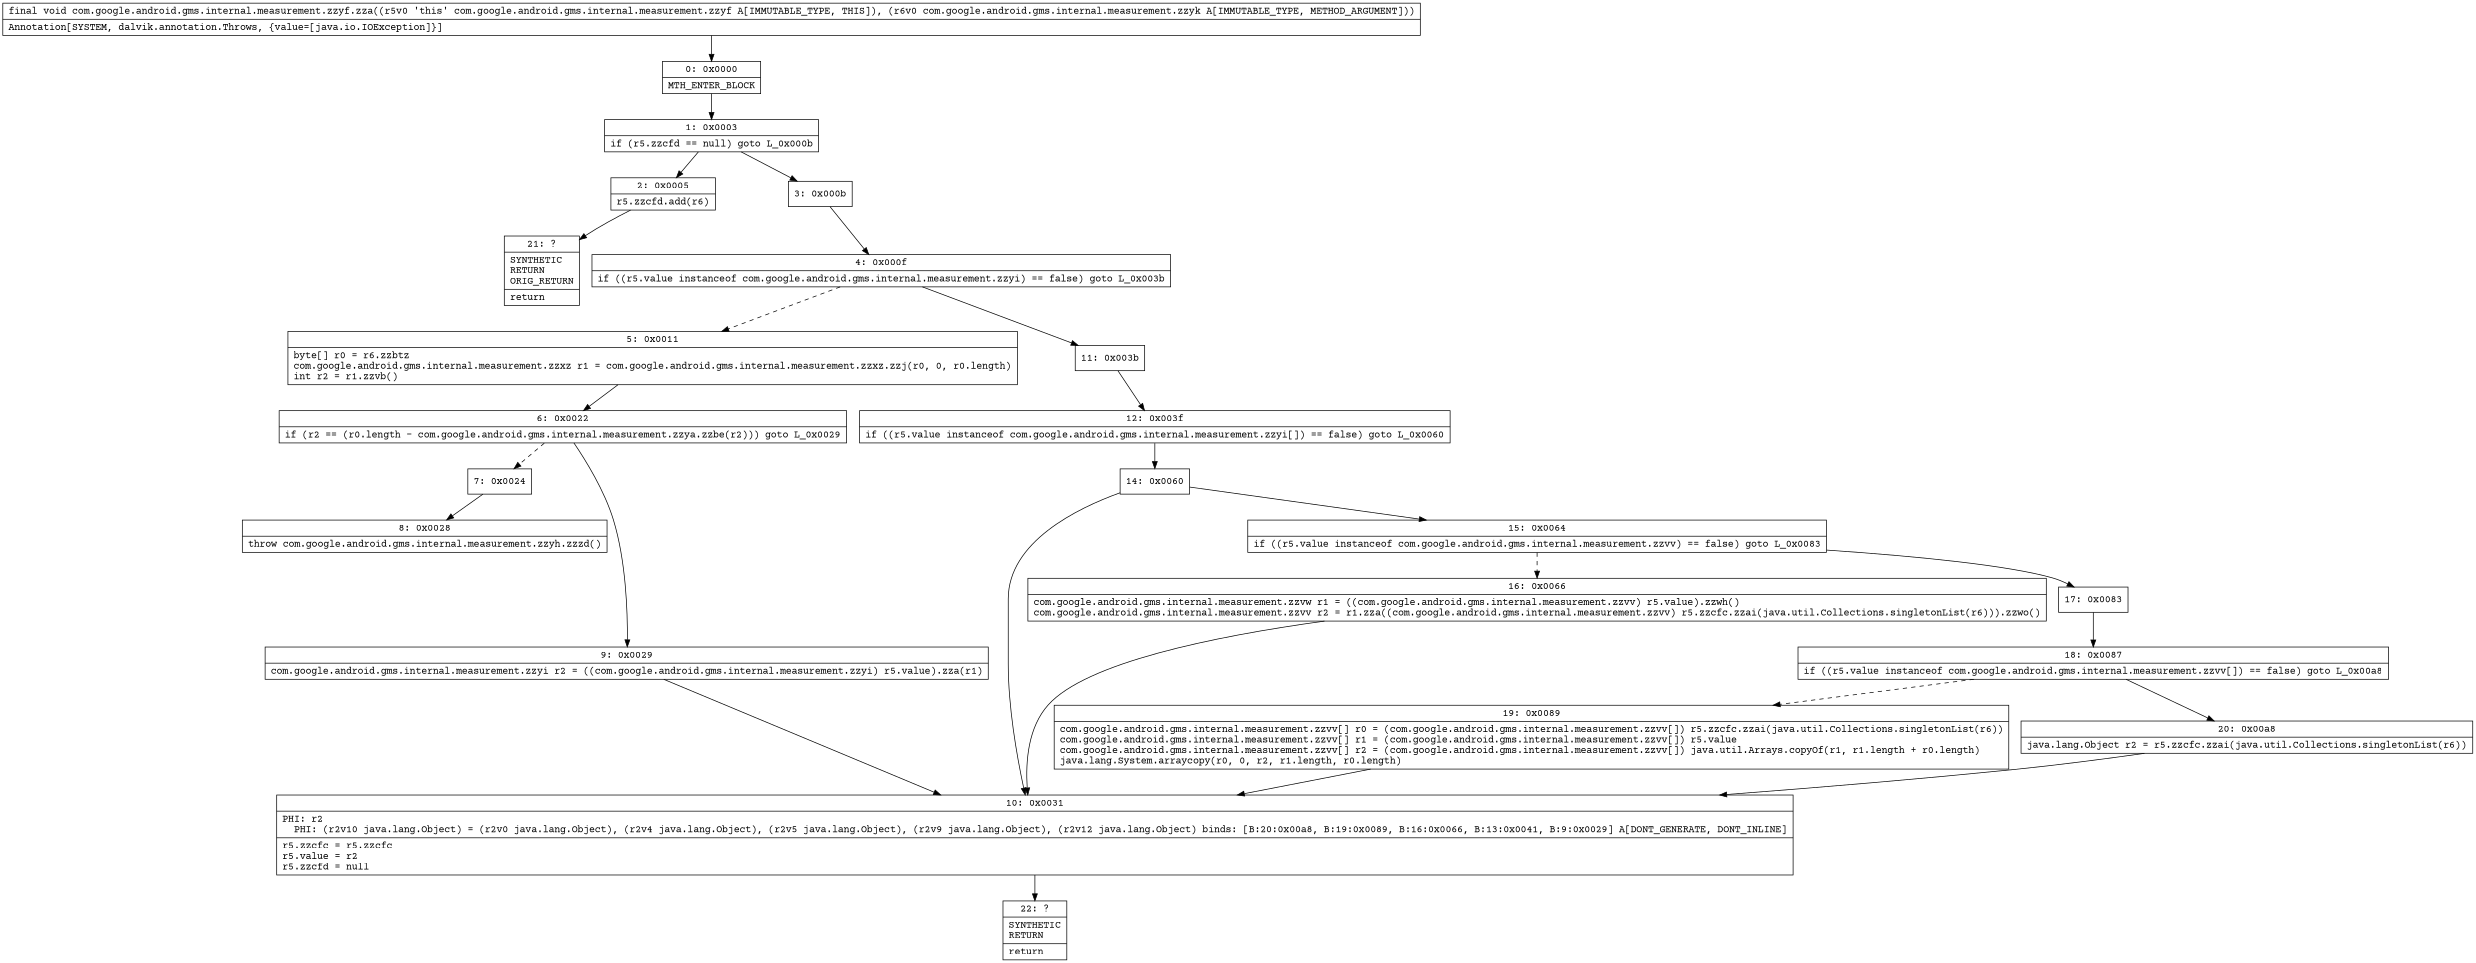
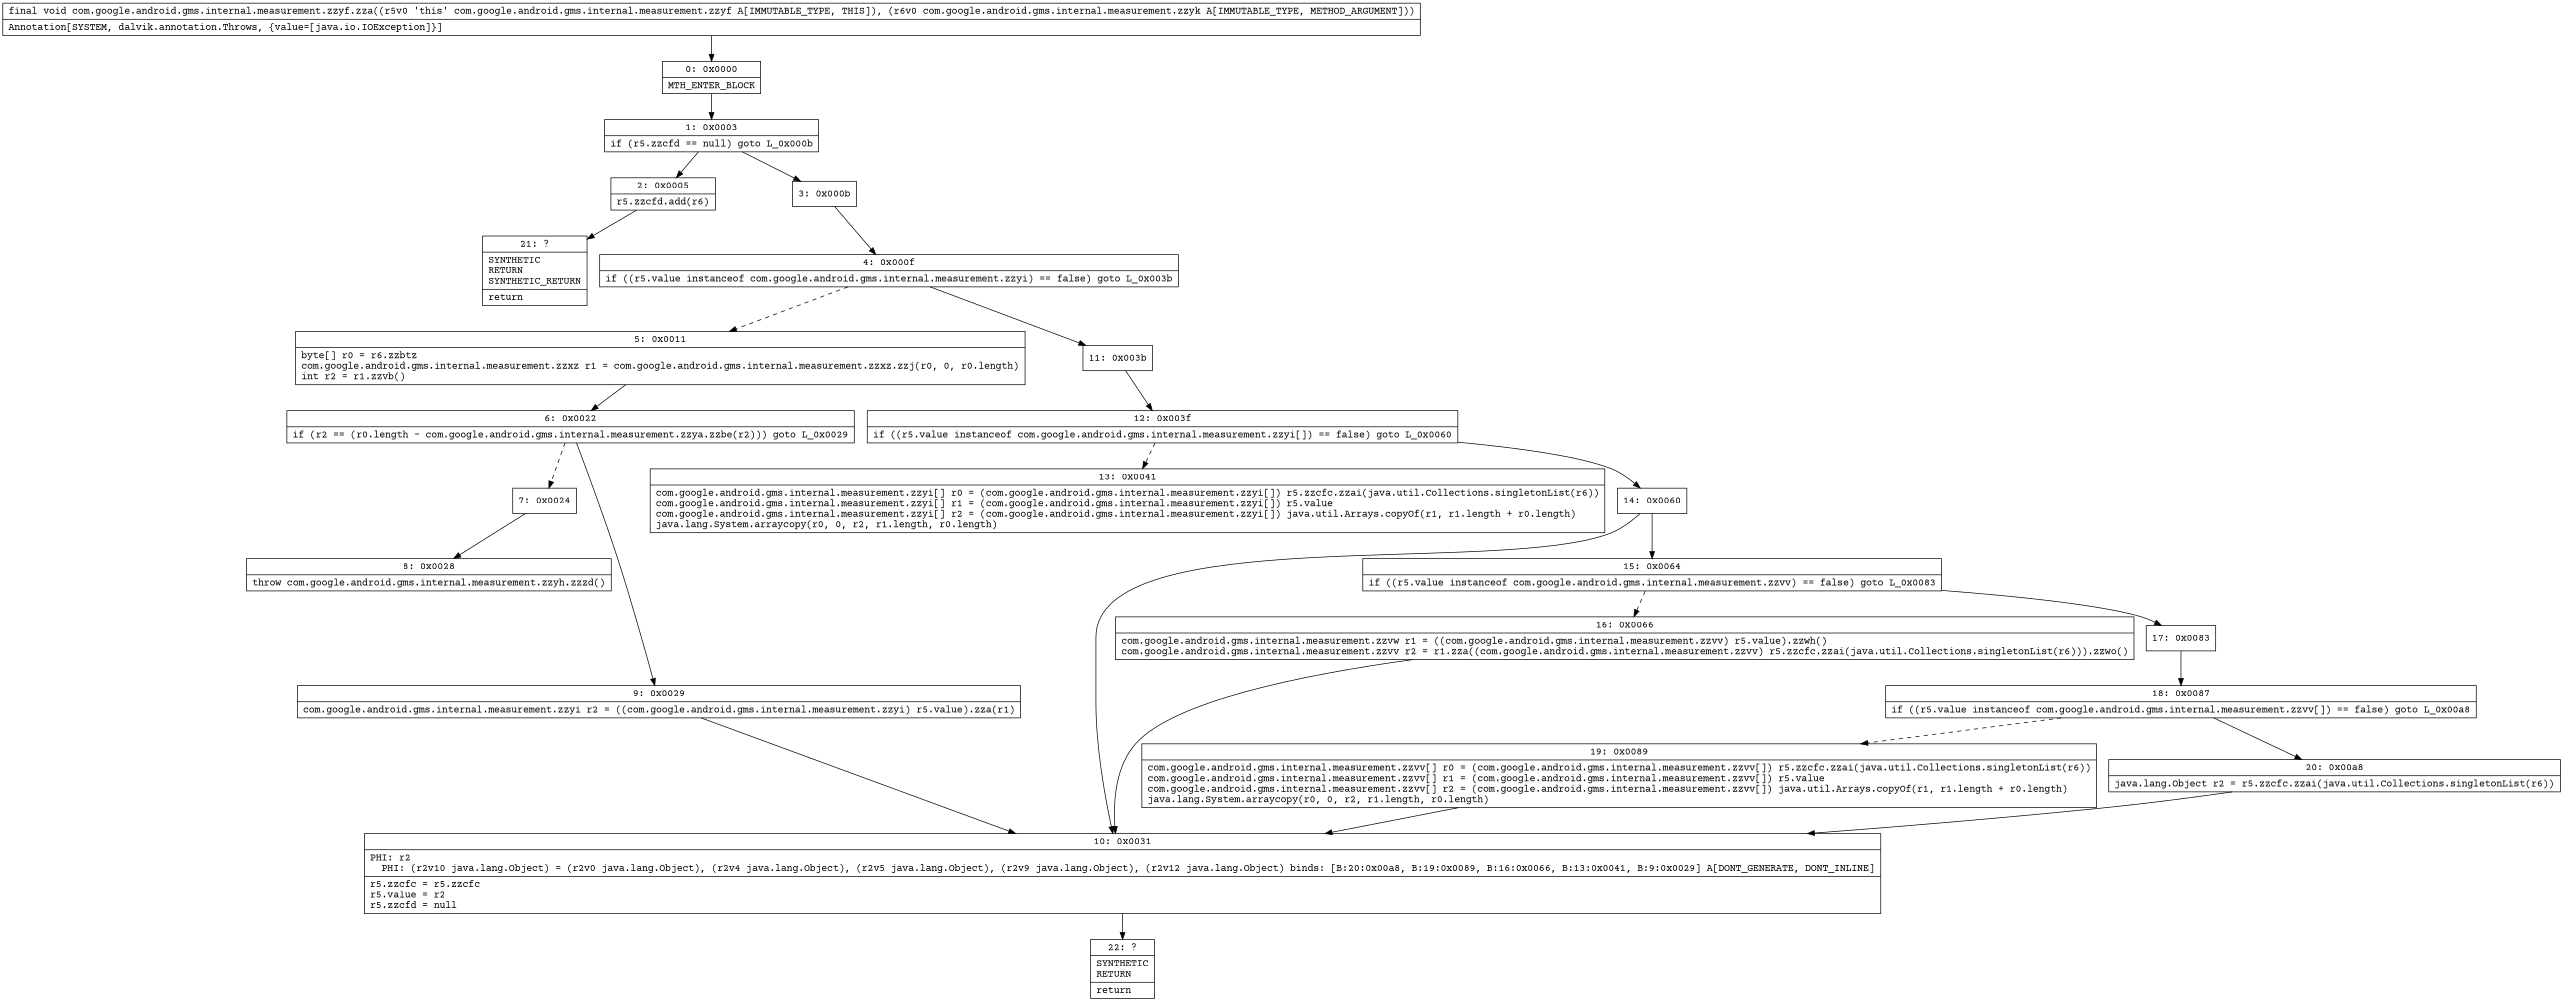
(542, 281) -> (535, 281)
none -> (1127, 501)
